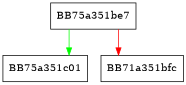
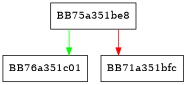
(93, 16) -> (93, 16)
(45, 69) -> (45, 69)
